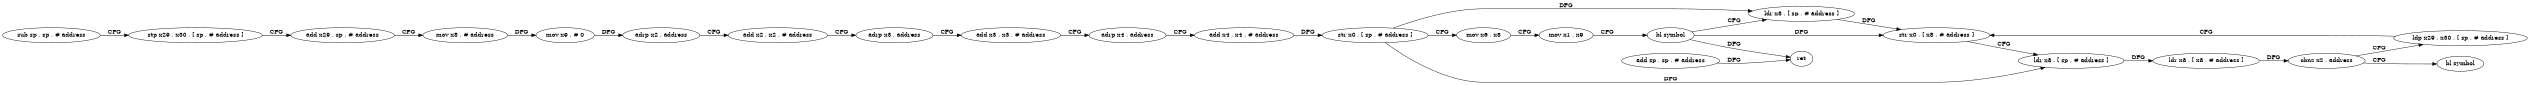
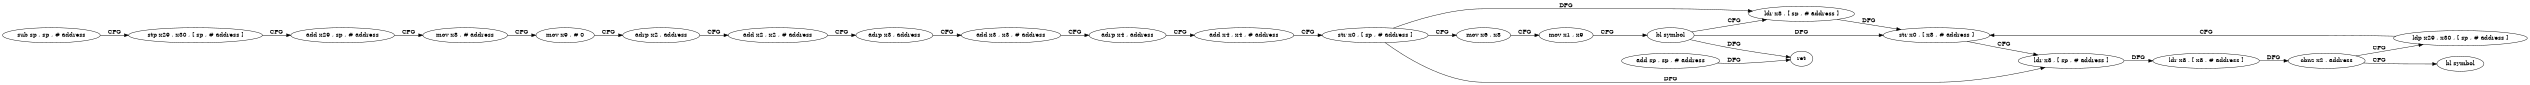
(522, 32) -> (522, 32)
(609, 32) -> (609, 32)
(1308, 32) -> (1308, 32)
